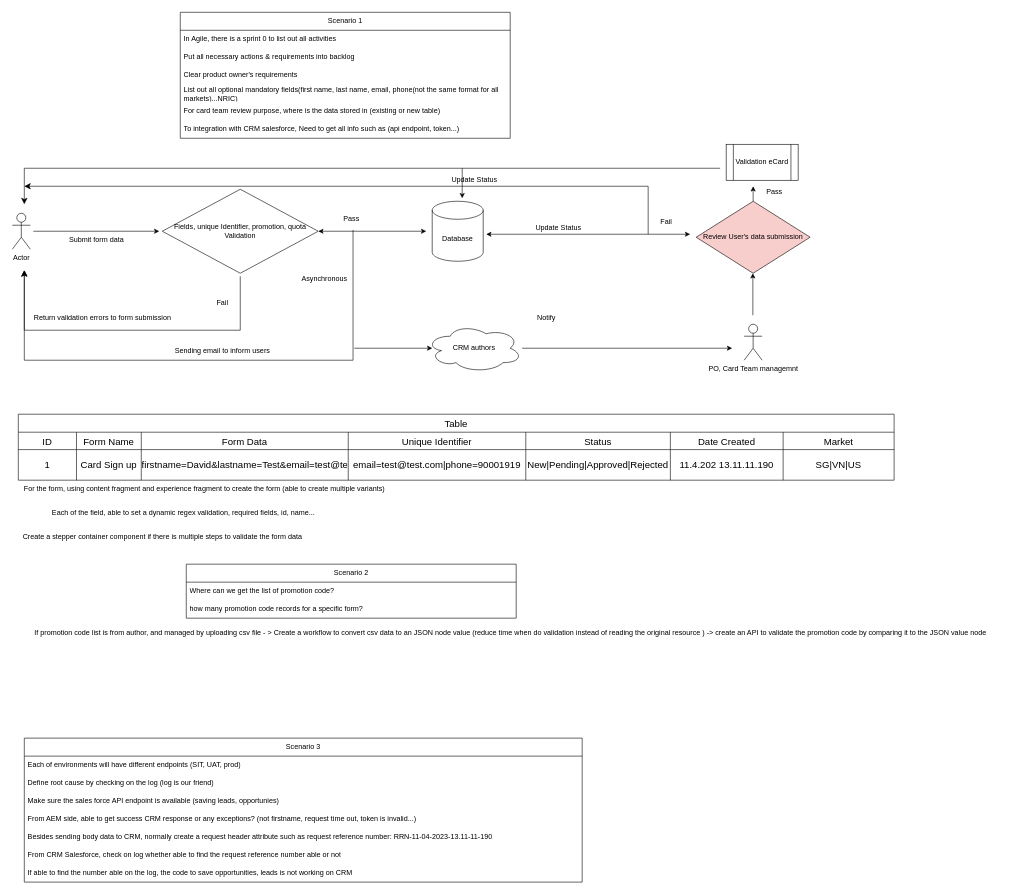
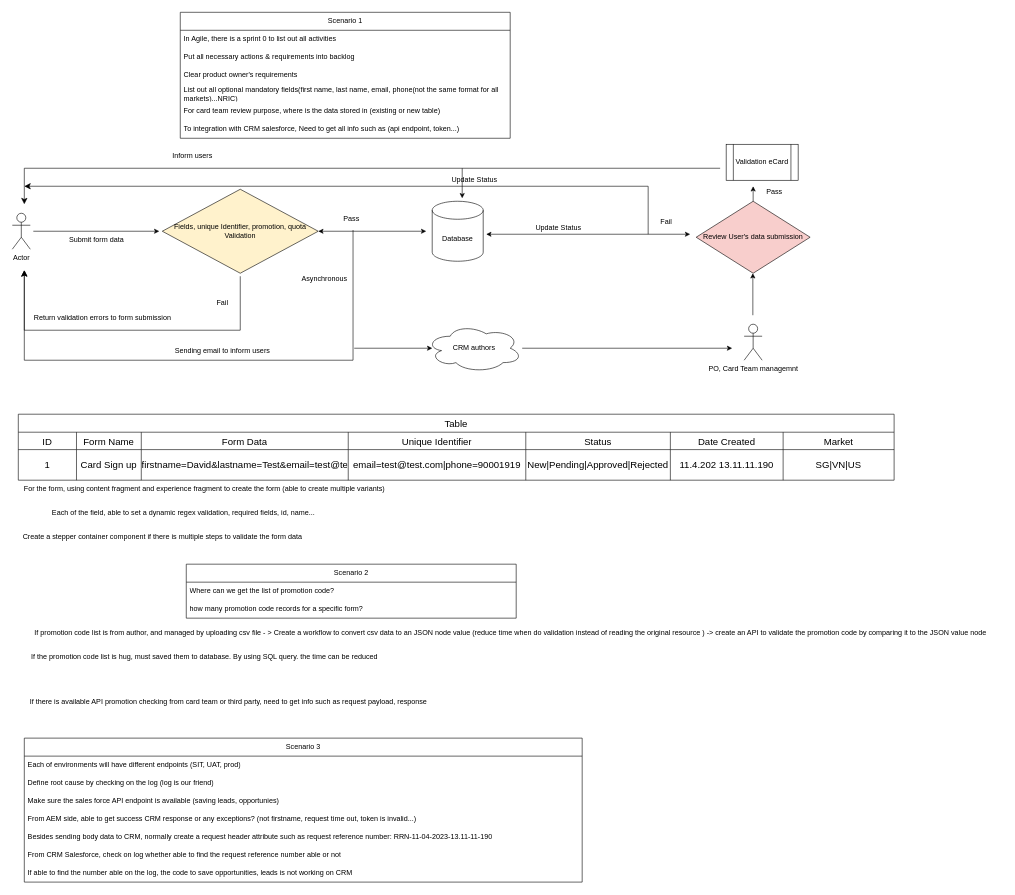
none -> (192, 156)
(240, 231) -> (240, 231)
(546, 318) -> none
none -> (204, 657)
none -> (228, 702)
